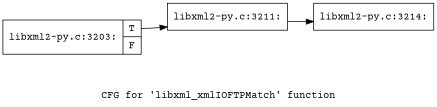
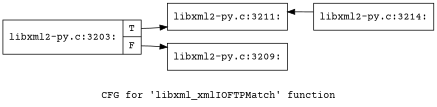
(297, 22) -> (304, 12)
none -> (227, 57)
